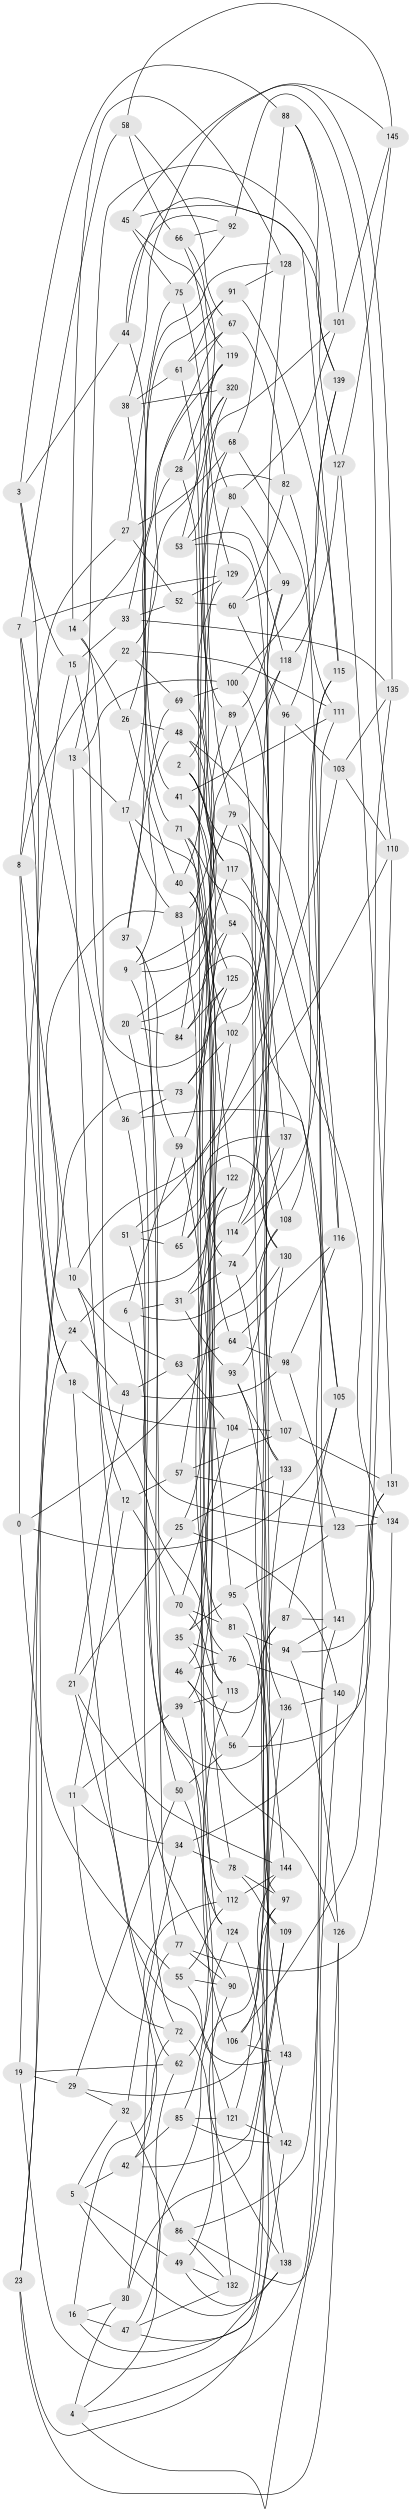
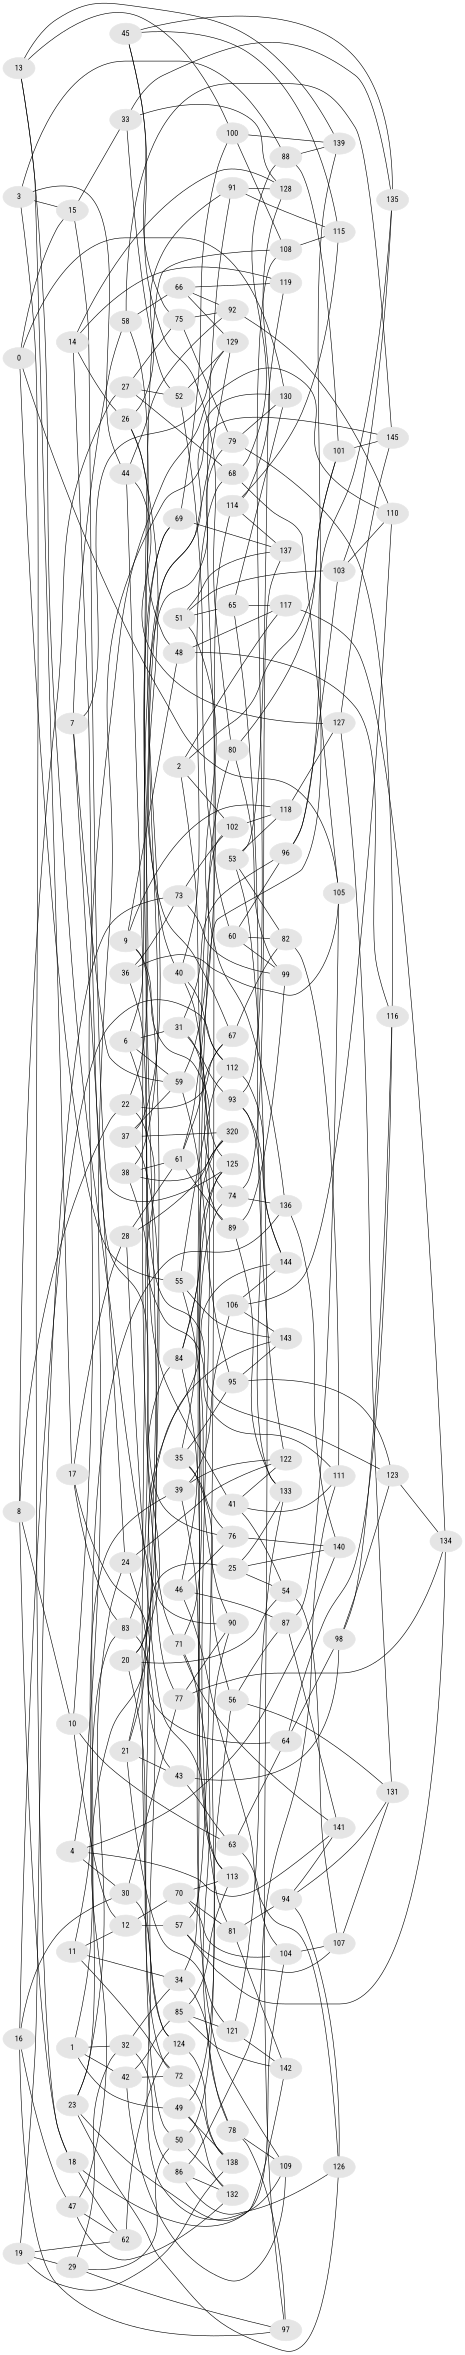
(198, 421) -> (152, 1198)
(64, 875) -> (87, 888)
(72, 2194) -> (72, 2048)
